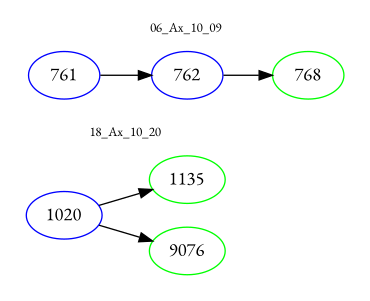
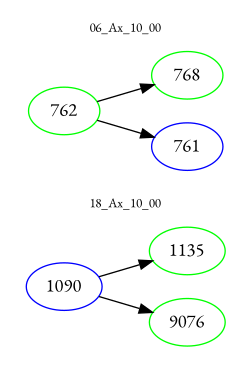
(186, 28) -> (126, 28)
(119, 75) -> (119, 127)
(187, 75) -> (64, 111)
(126, 133) -> (126, 204)
(64, 215) -> (64, 287)
